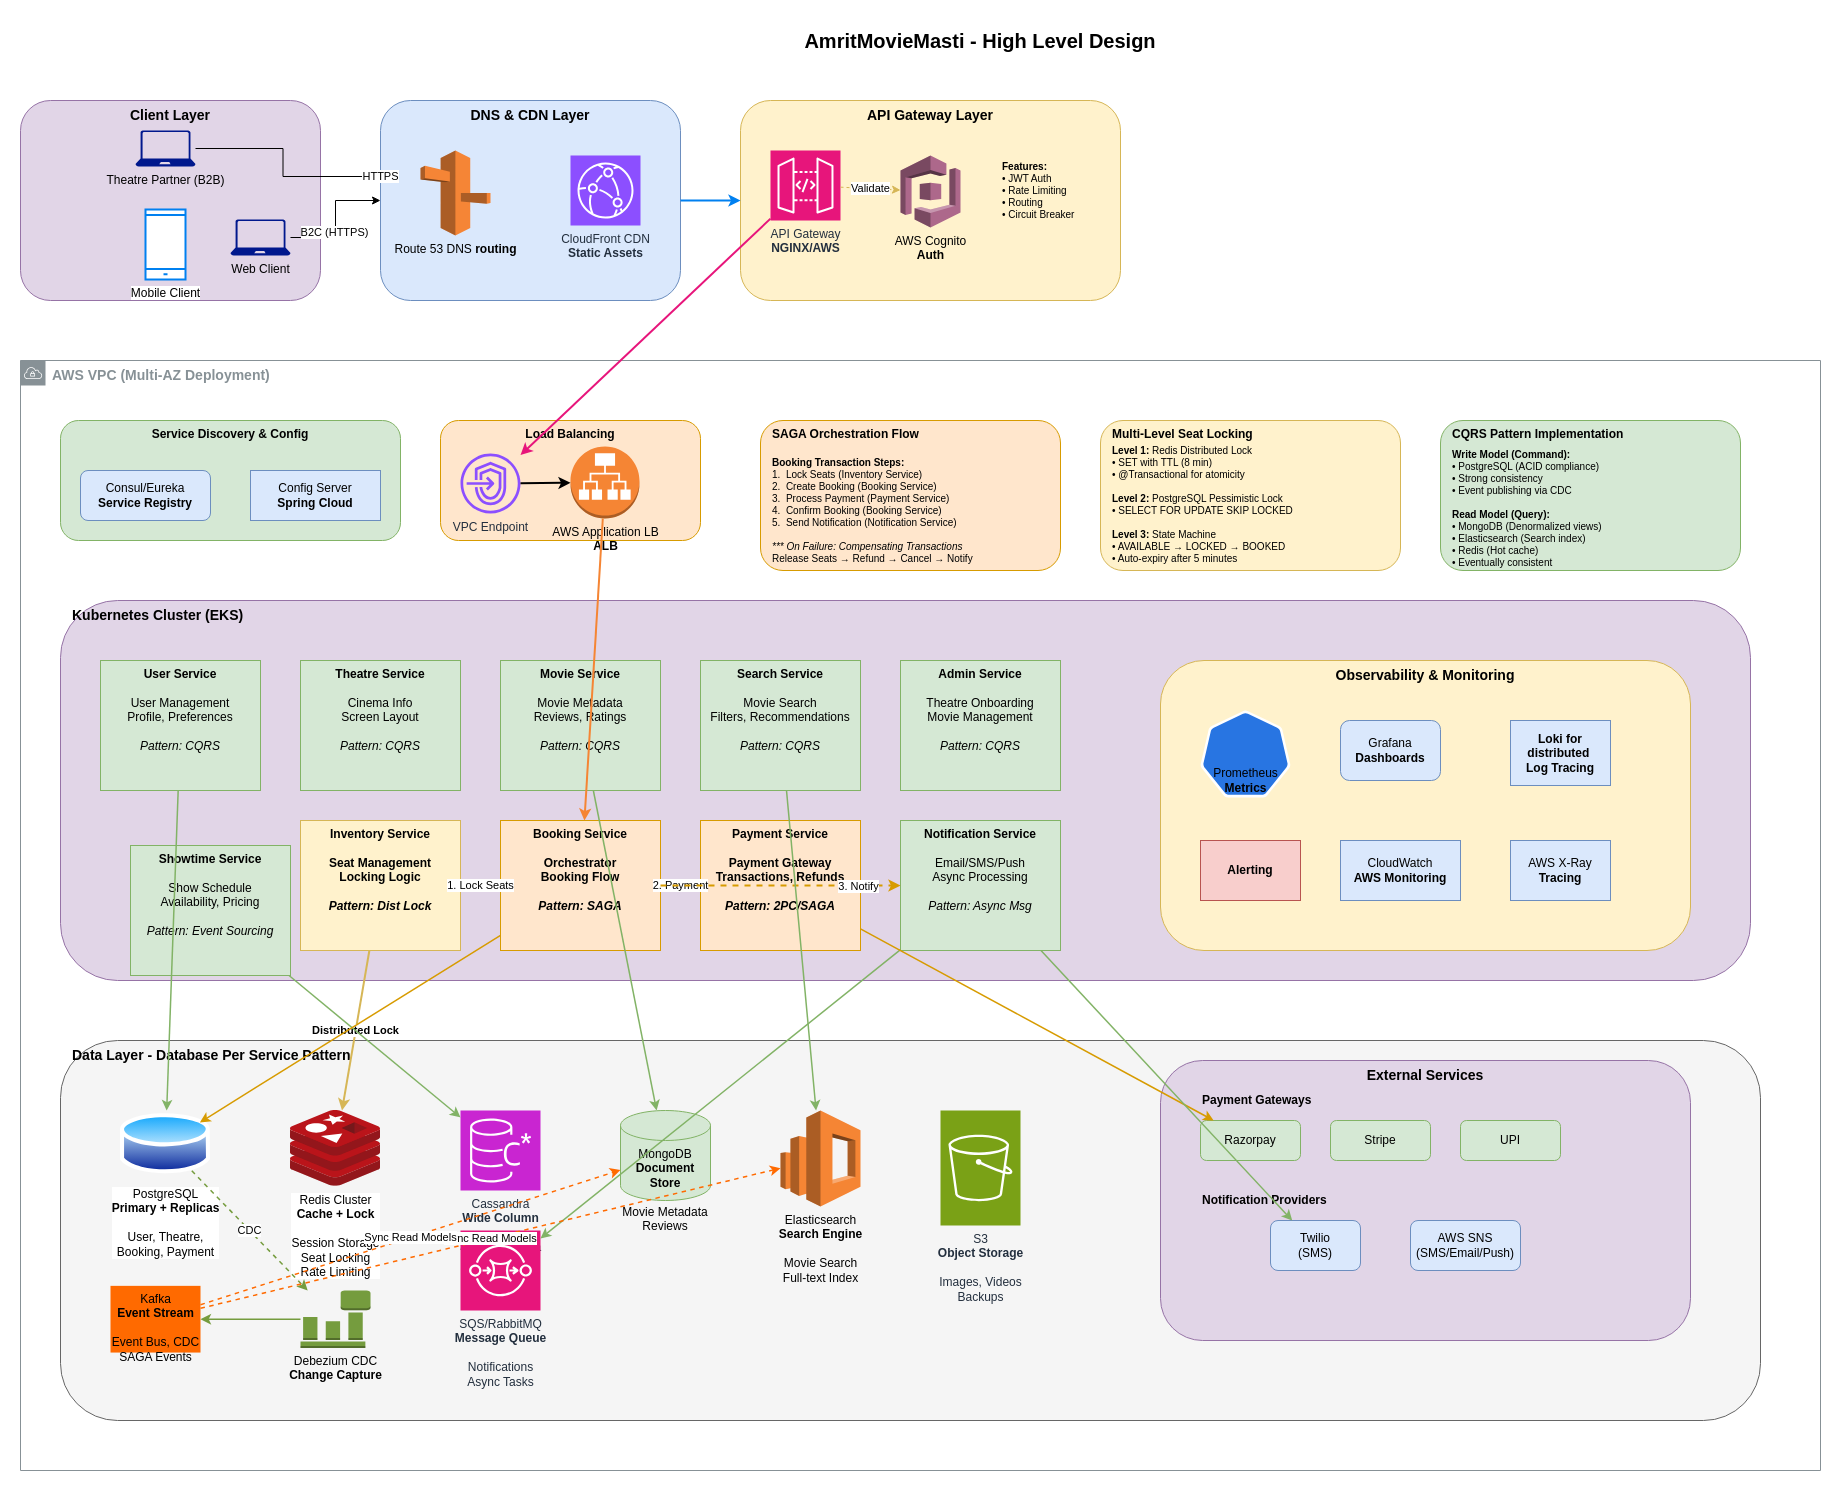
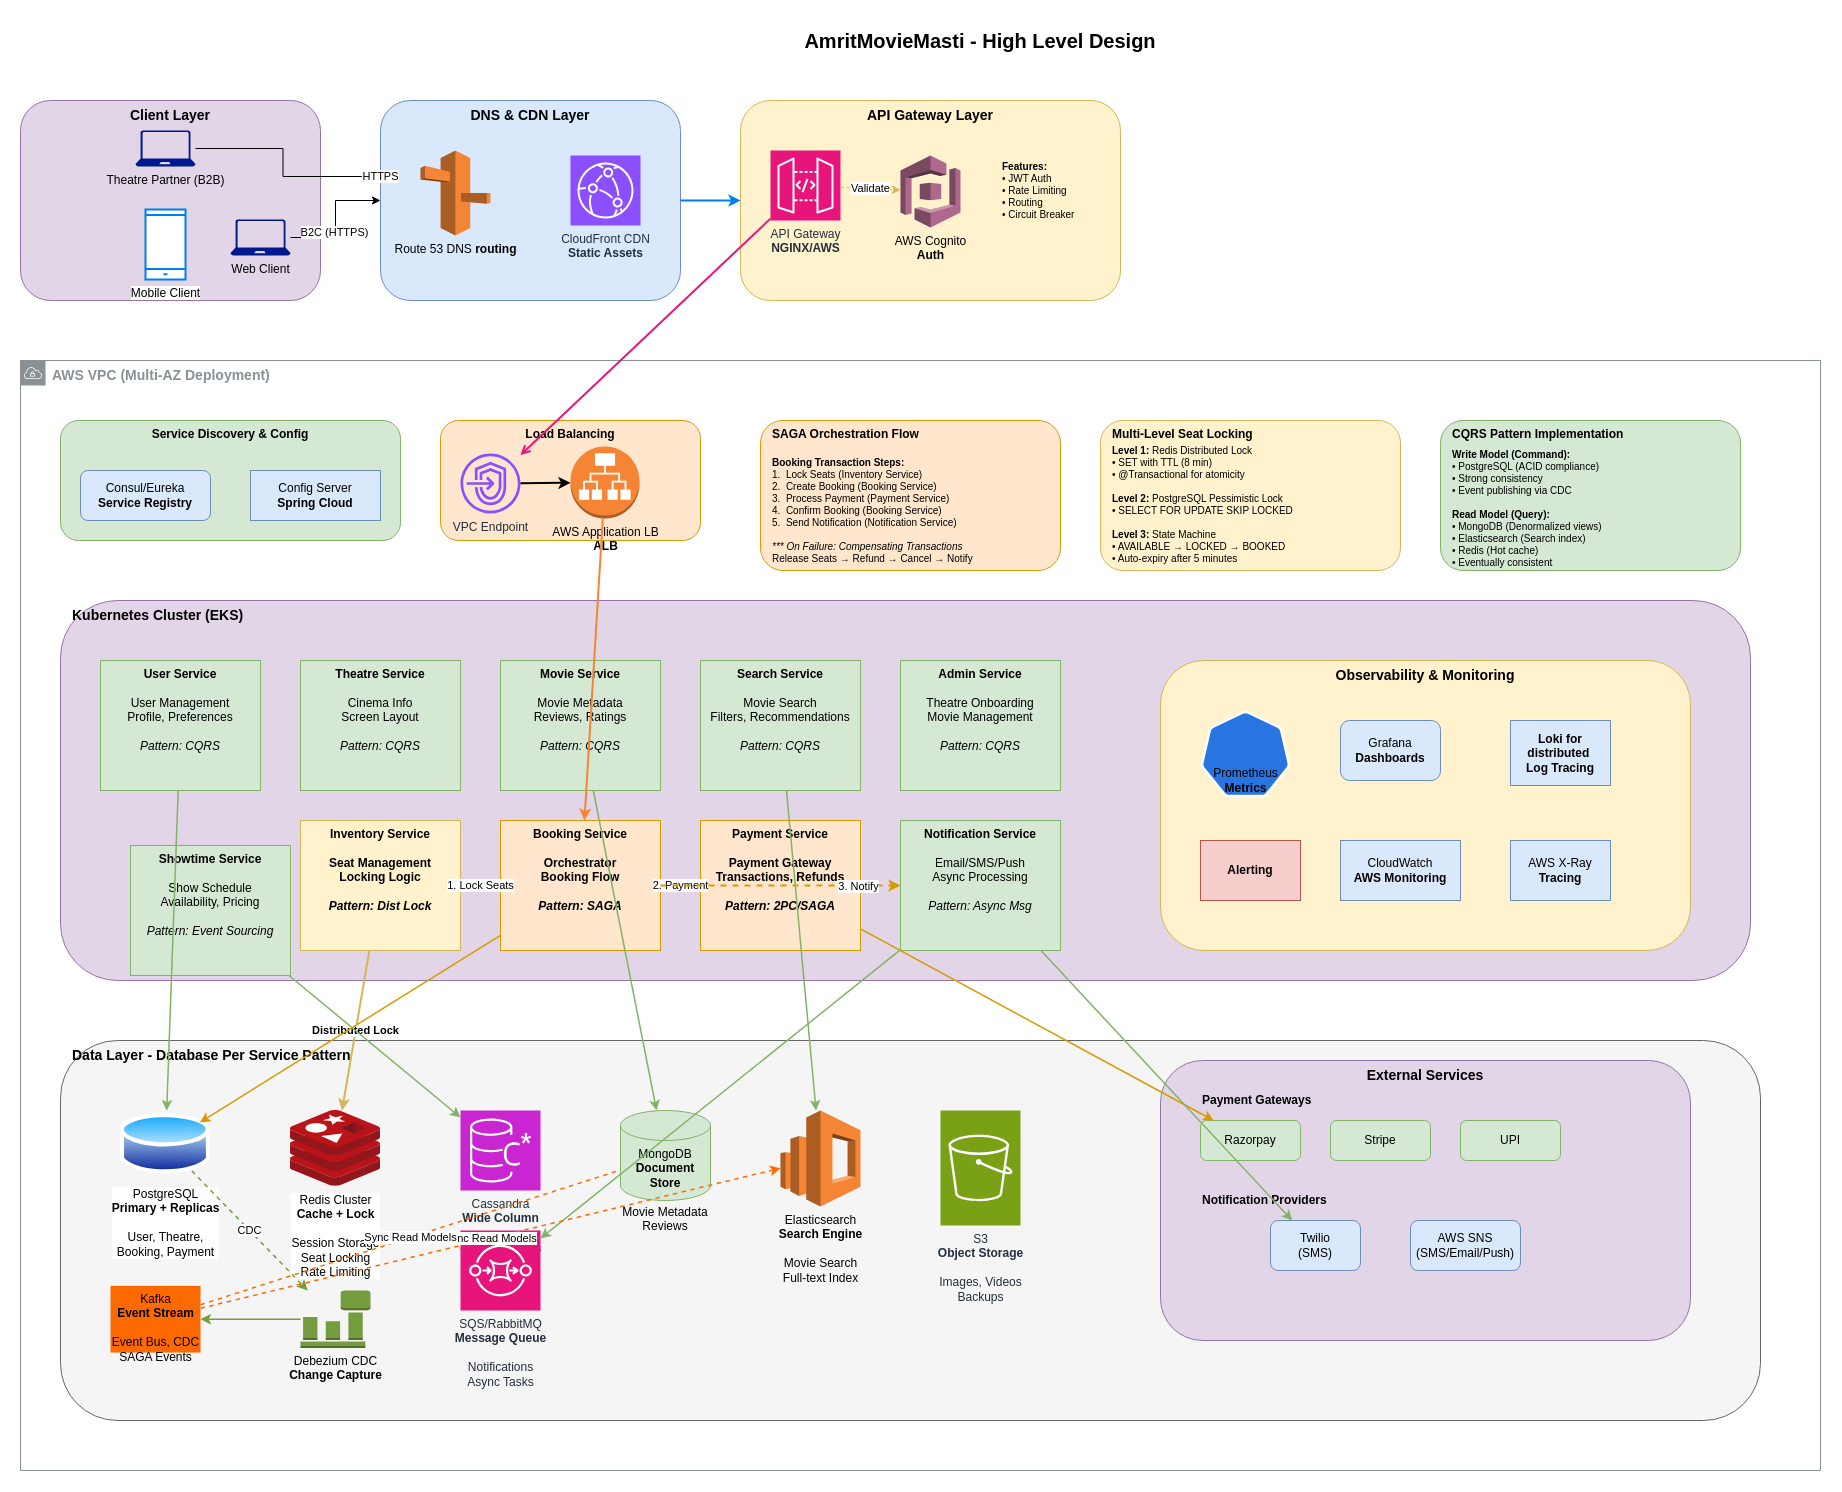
(528, 448) -> (527, 449)
(612, 1173) -> (615, 1172)
